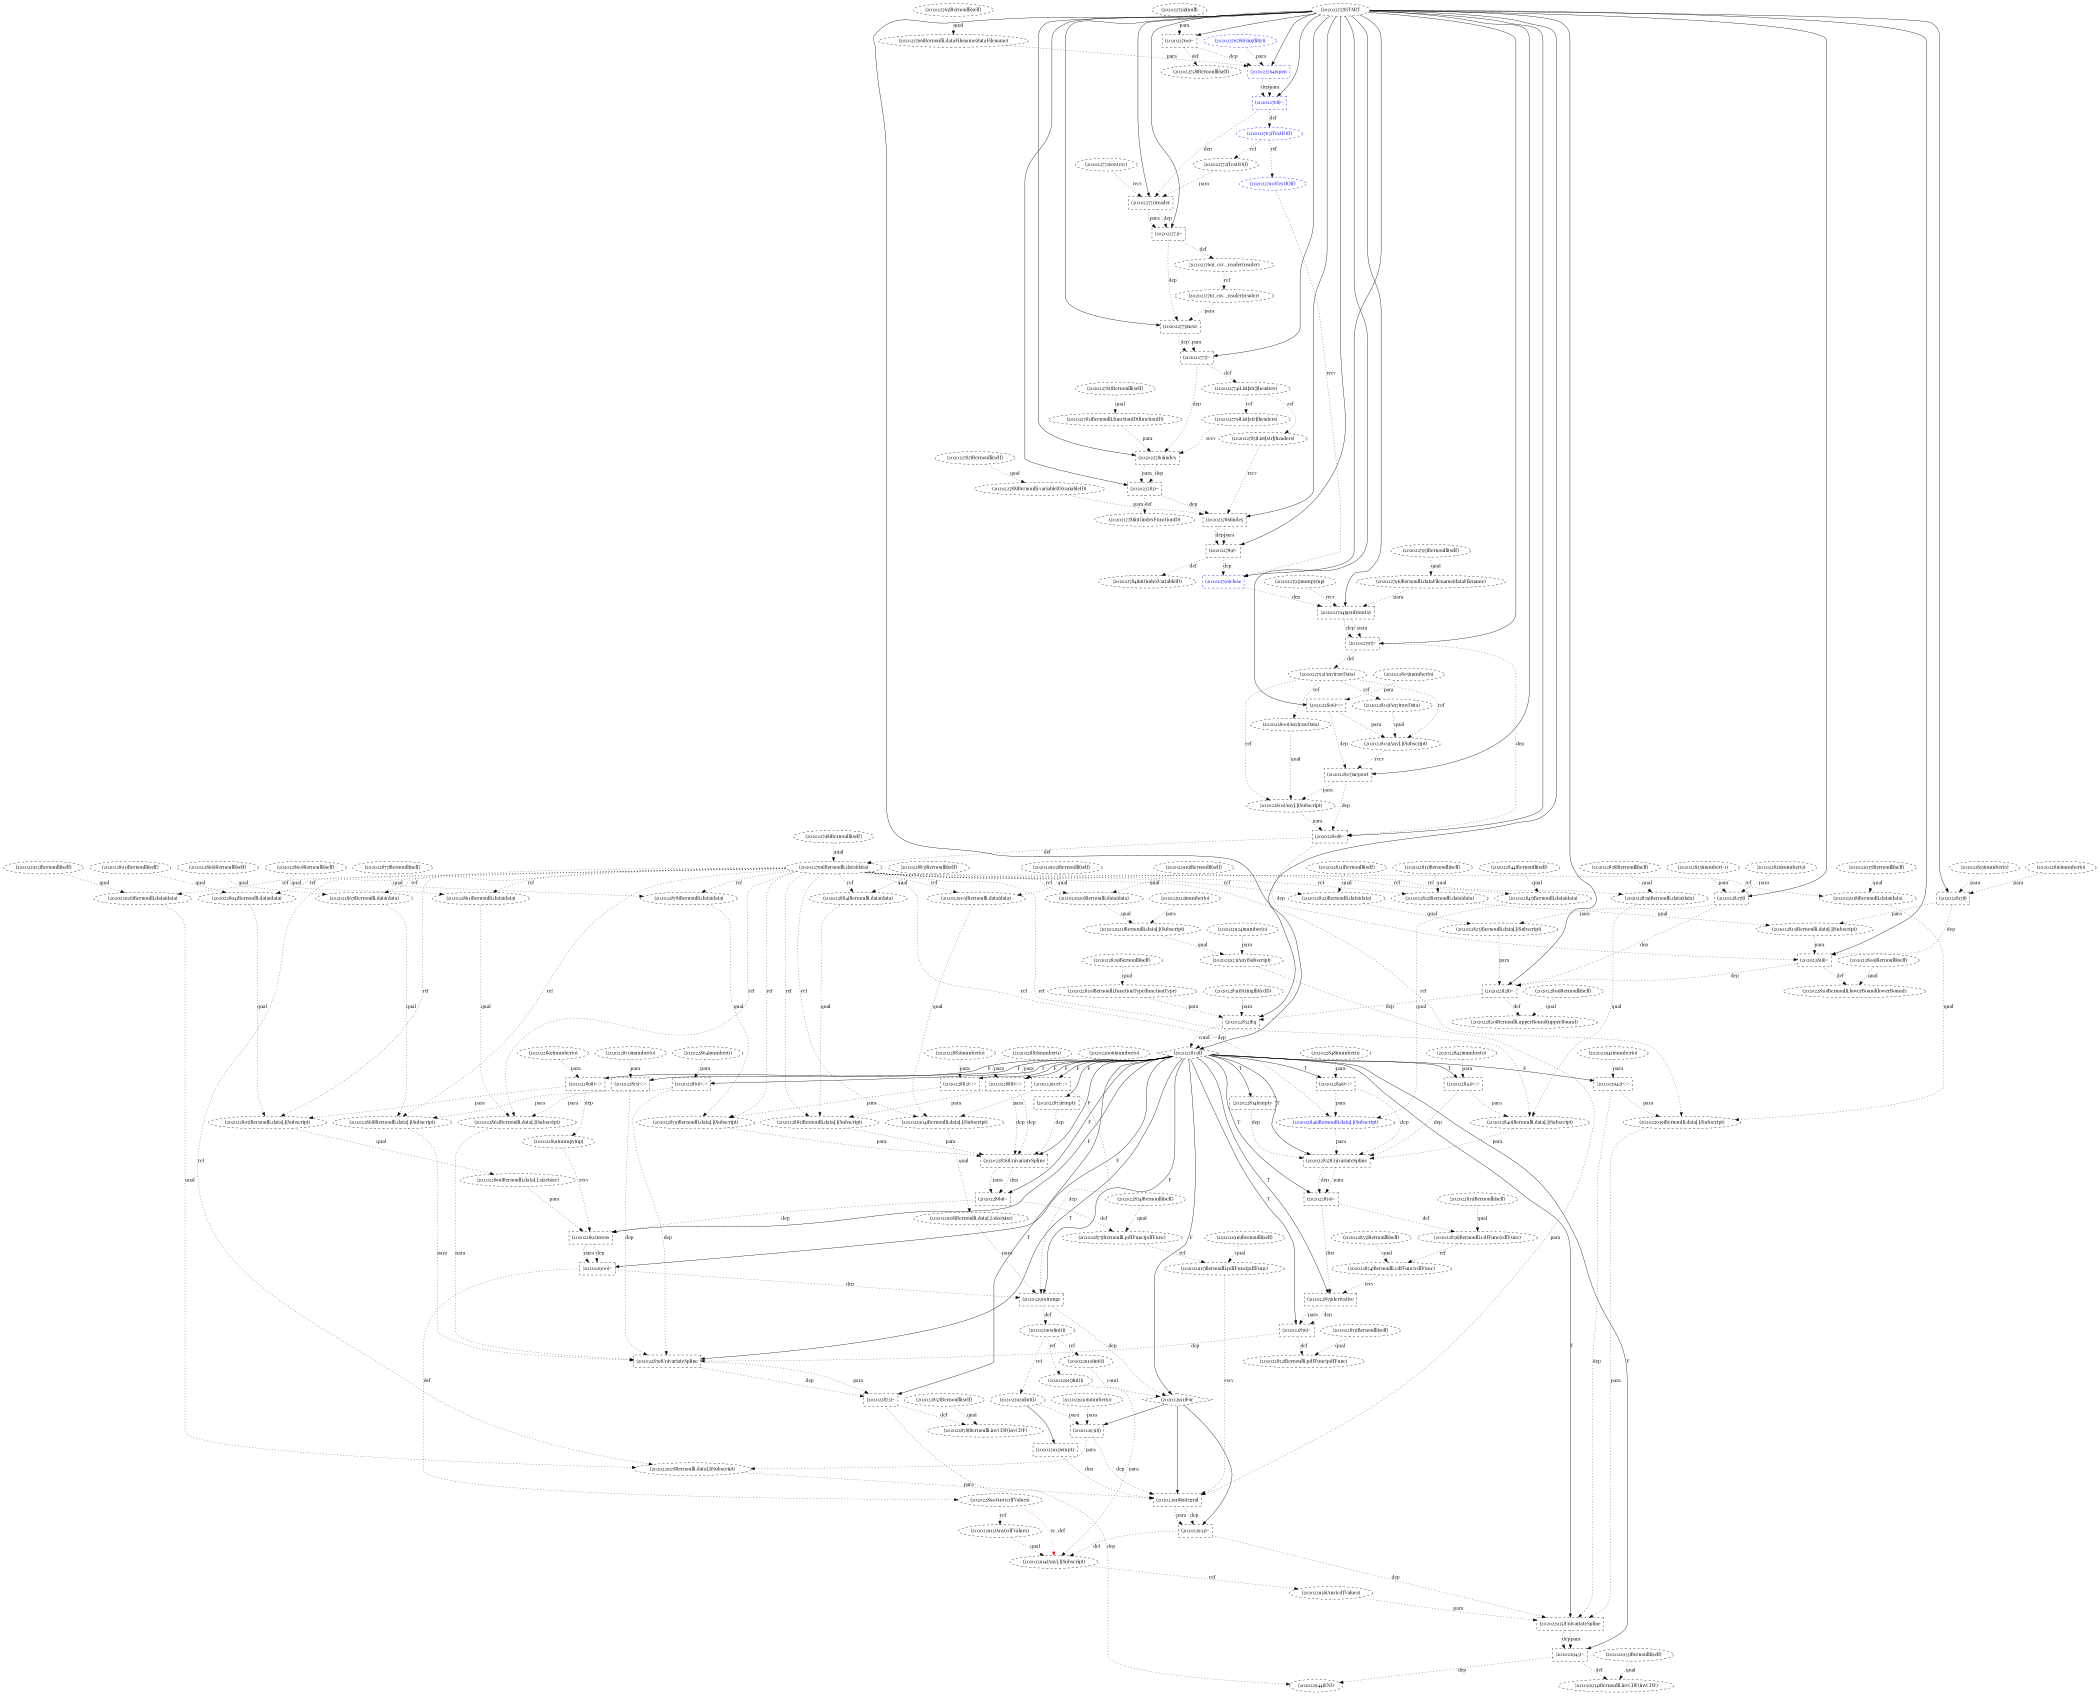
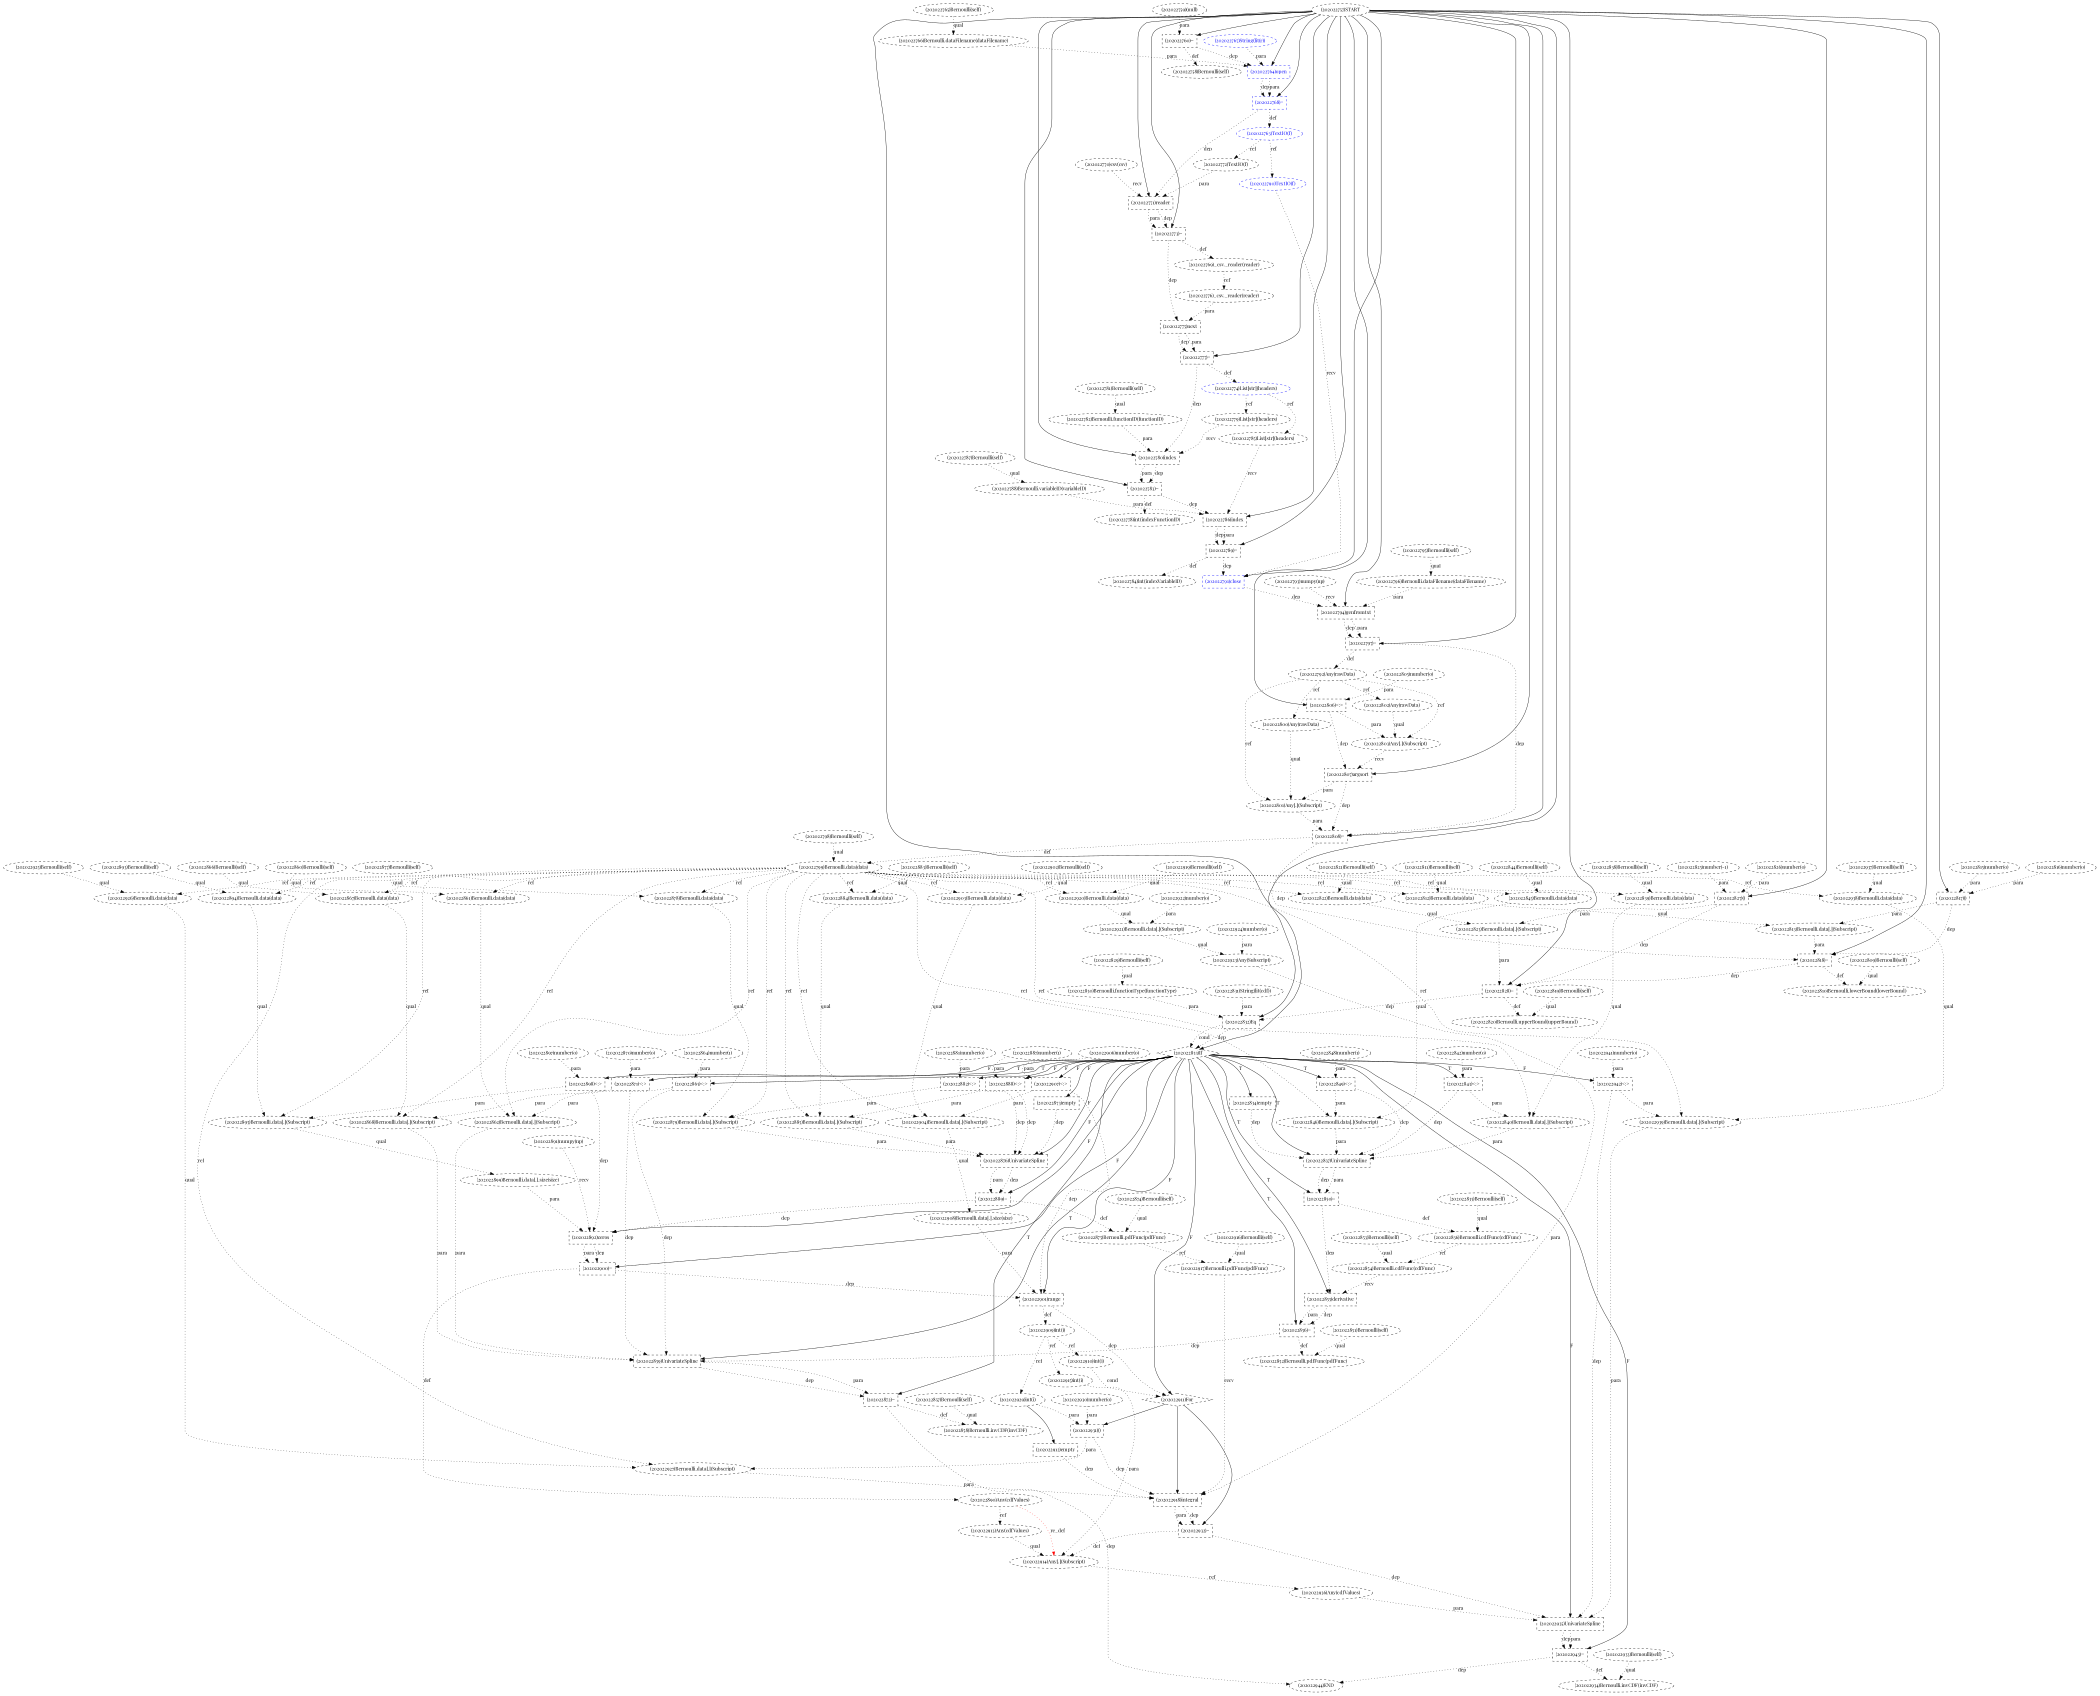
(1065, 89) -> none
(1246, 389) -> (1246, 389)
(583, 1113) -> (600, 1159)
(1336, 1122) -> (1336, 1122)
